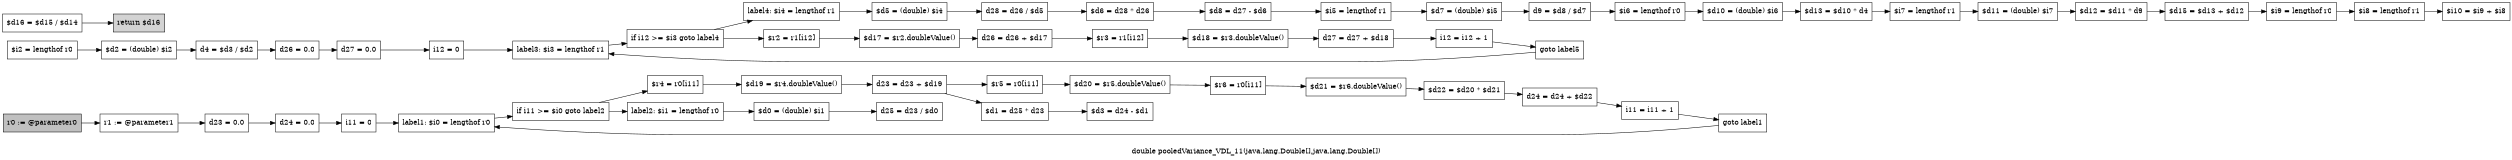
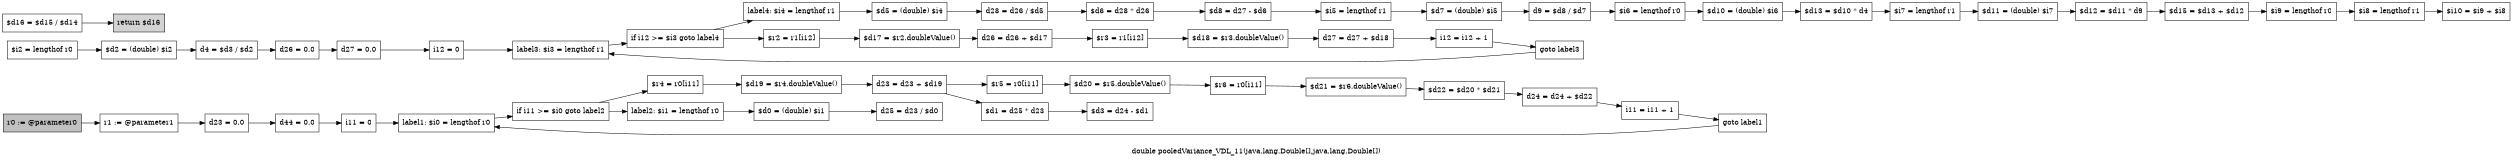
(1560, 50) -> (1560, 50)
(297, 123) -> (297, 123)
